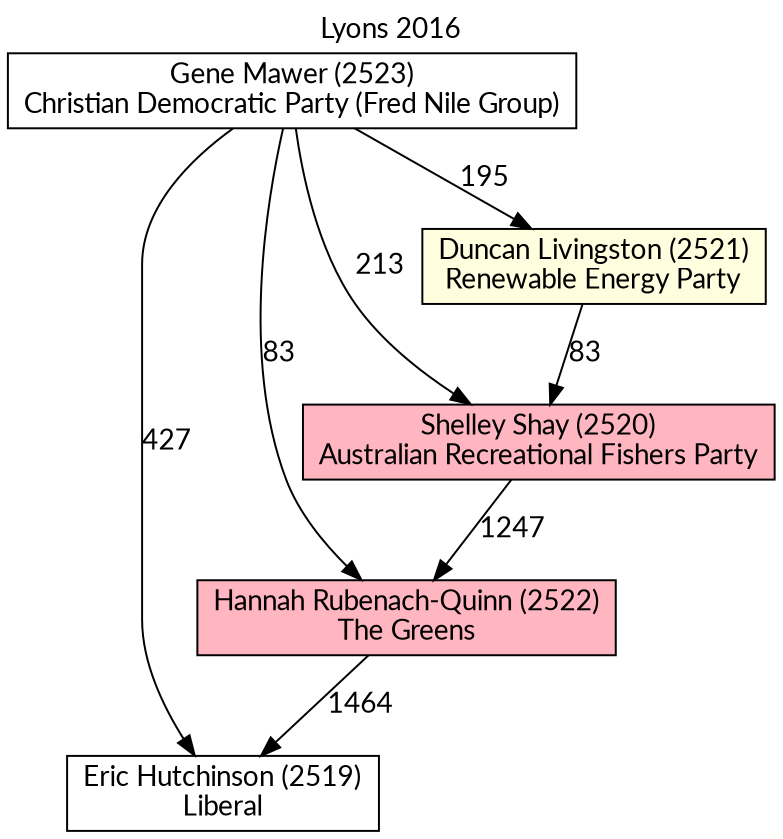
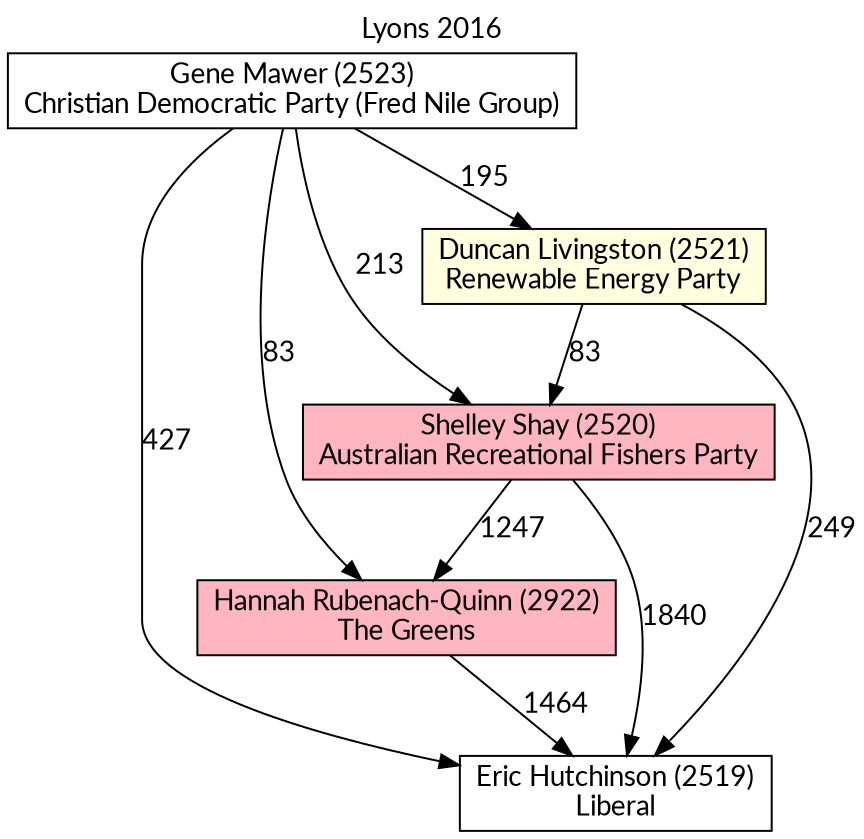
none -> (806, 516)
none -> (638, 599)
(407, 618) -> (407, 618)
